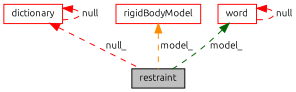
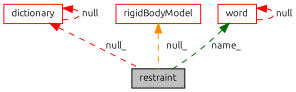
(176, 46) -> (176, 46)
(226, 46) -> (226, 46)
